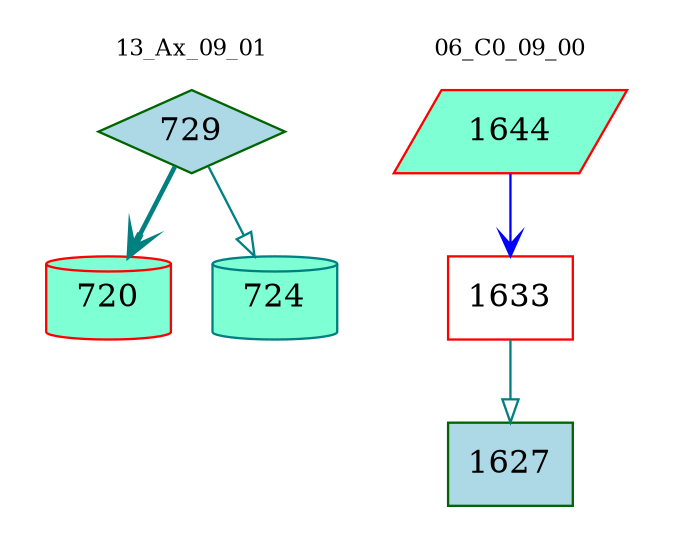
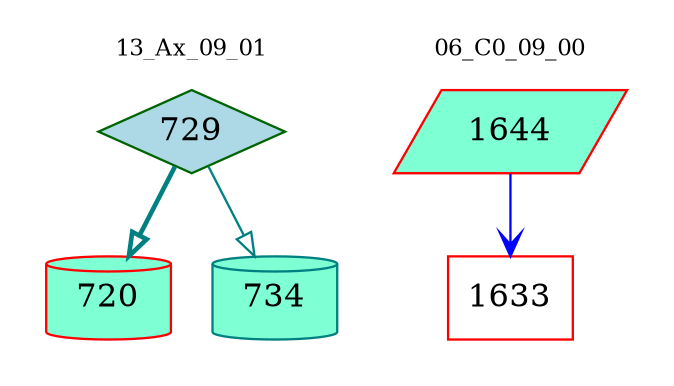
(157, 201) -> (157, 201)
(275, 298) -> (275, 298)
(510, 464) -> none
